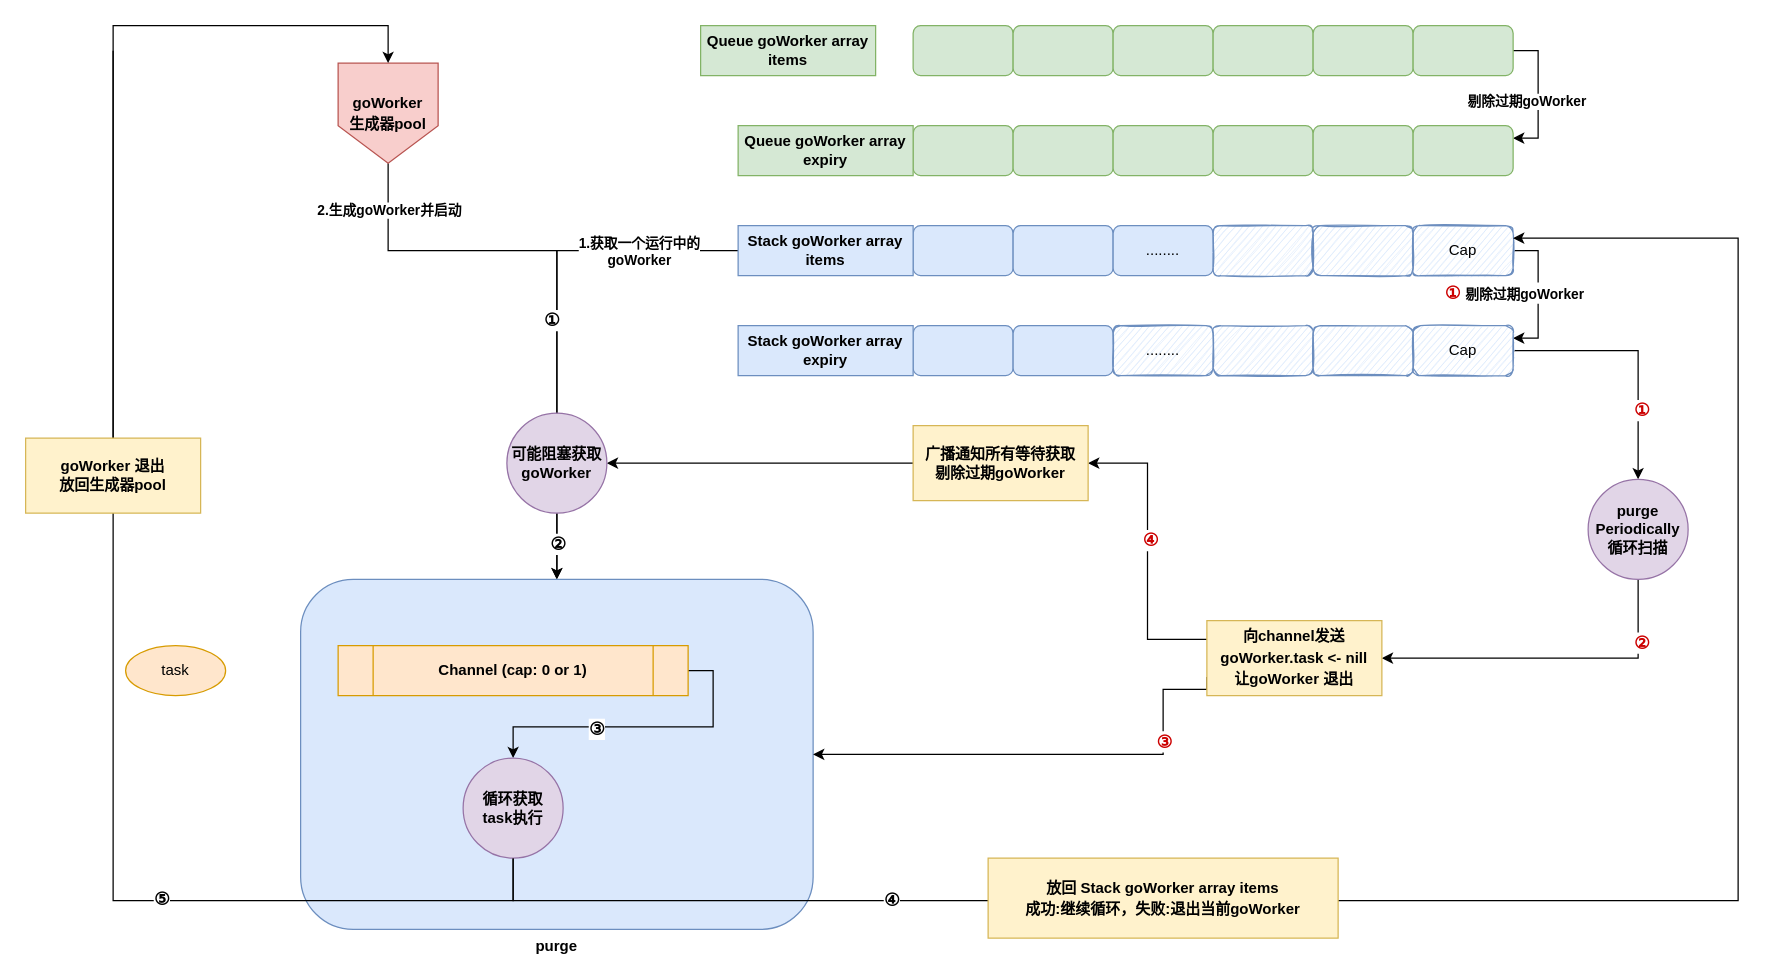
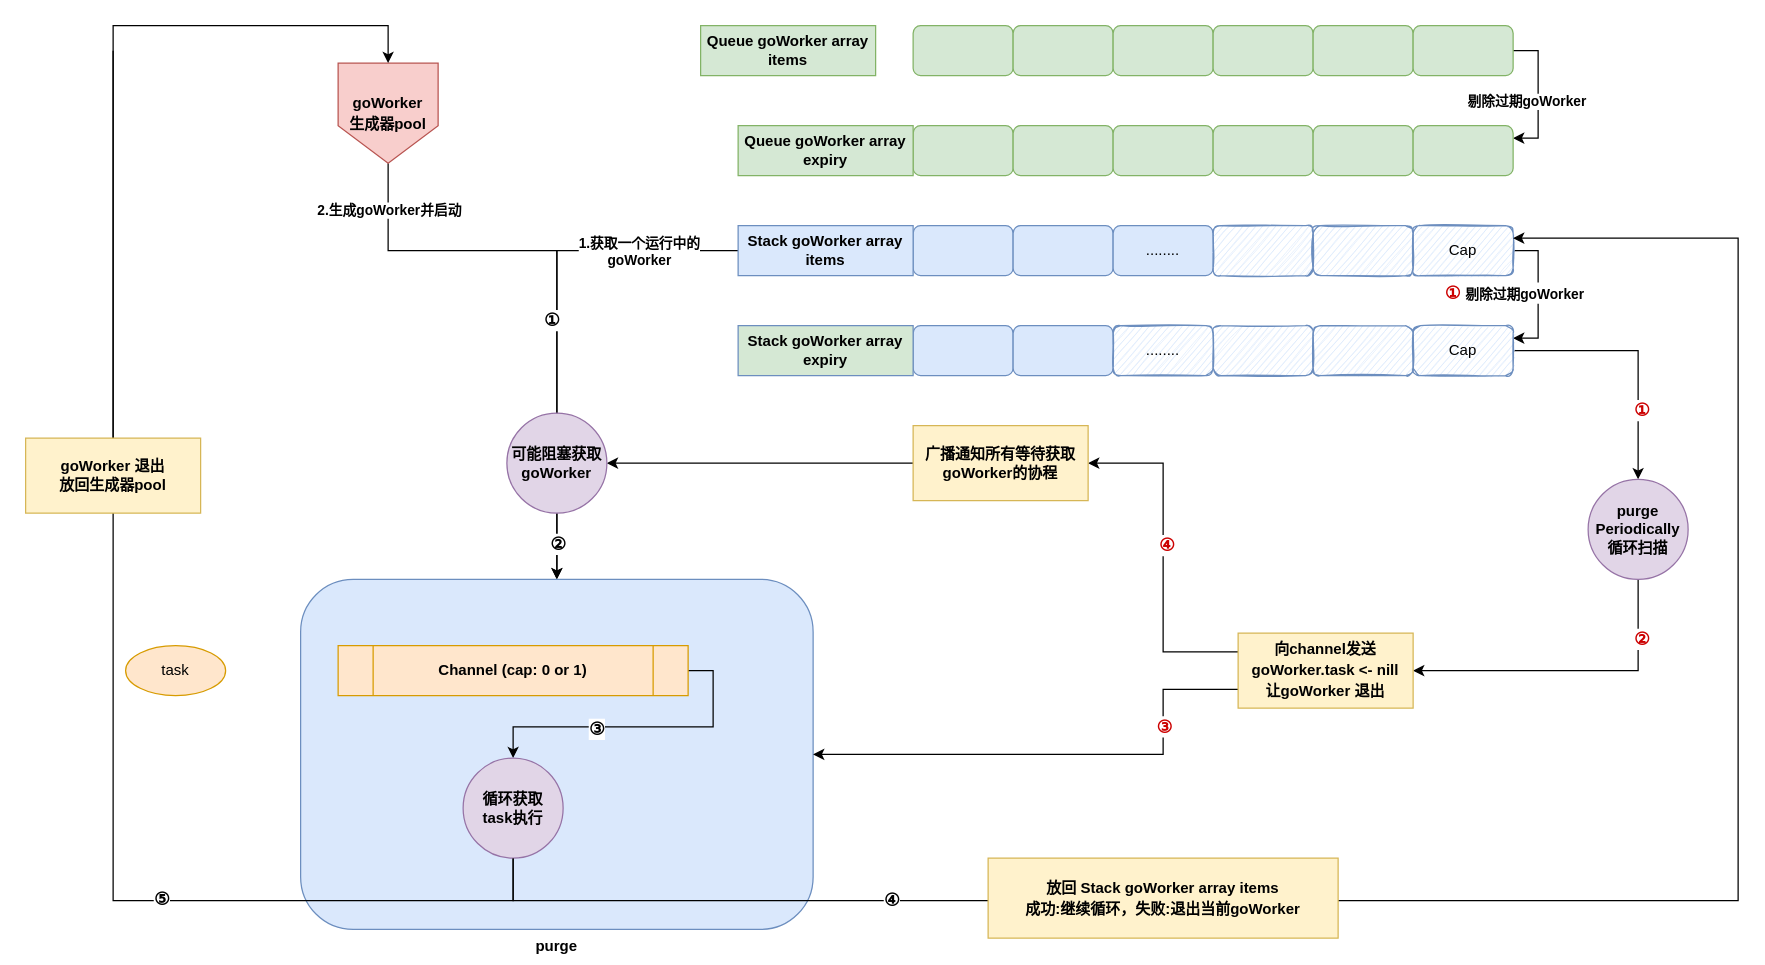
(826, 351) -> (826, 351)
(1001, 463) -> (1001, 463)
(1294, 658) -> (1326, 671)
